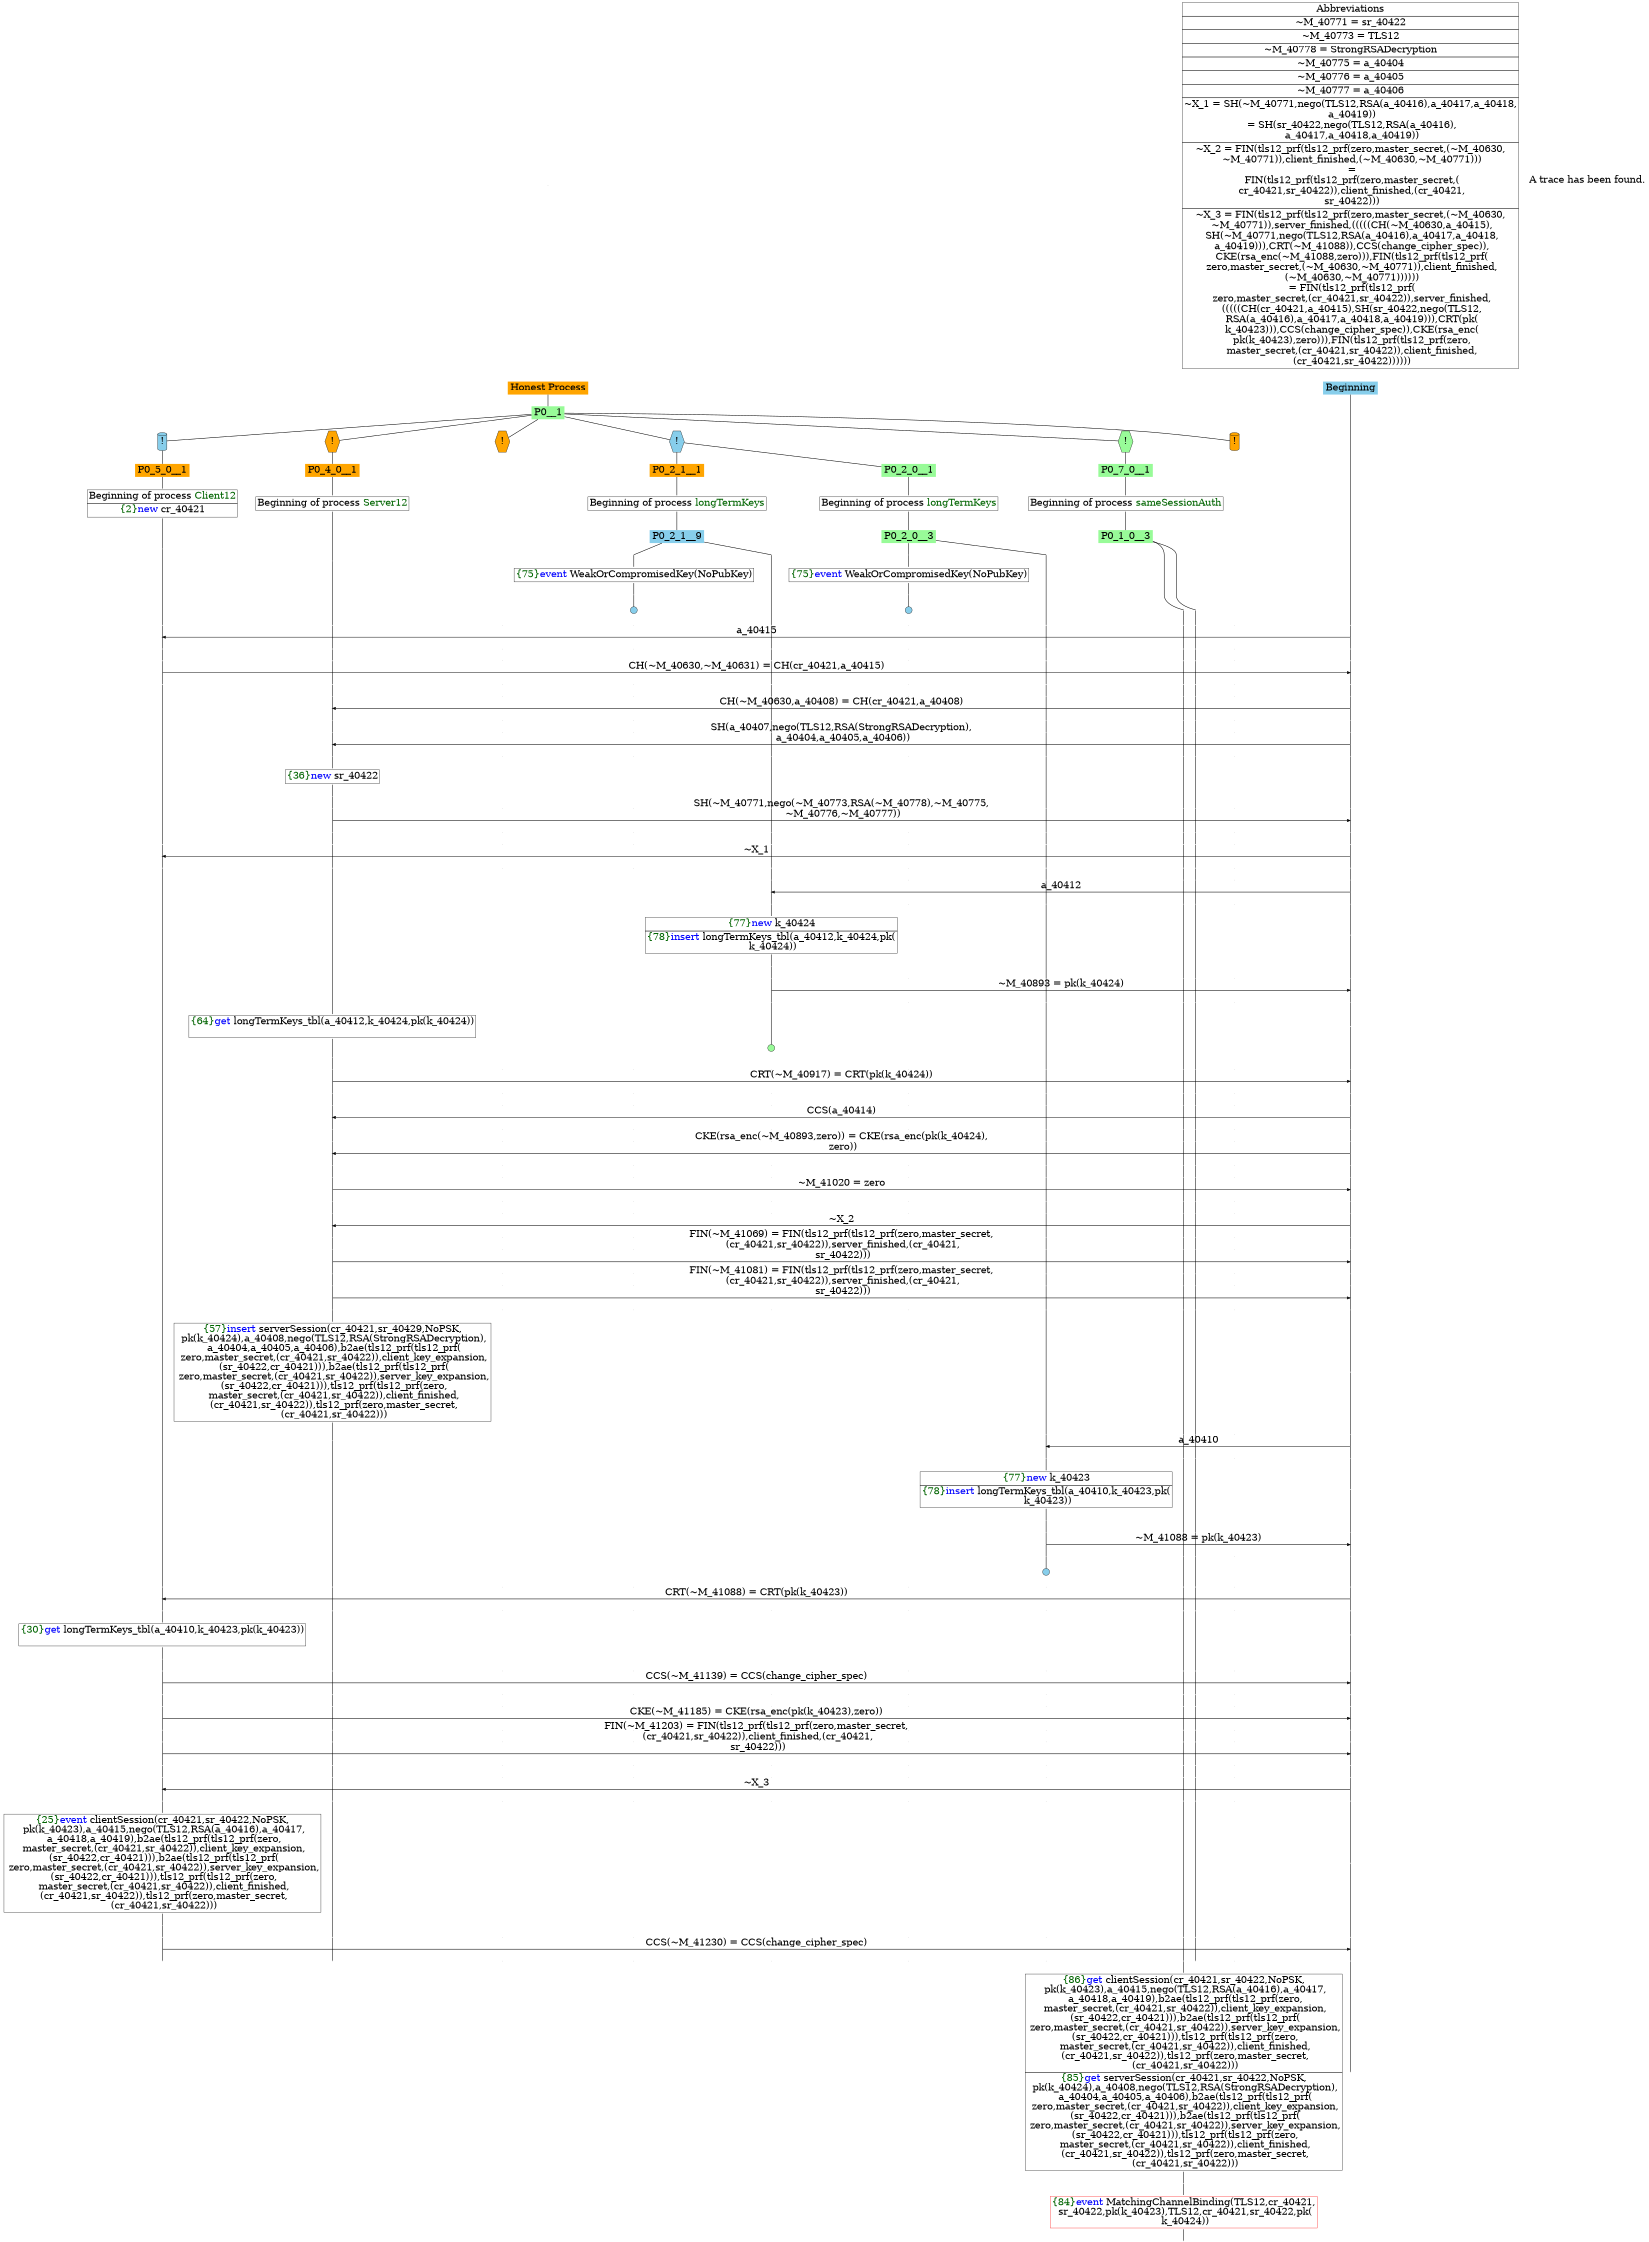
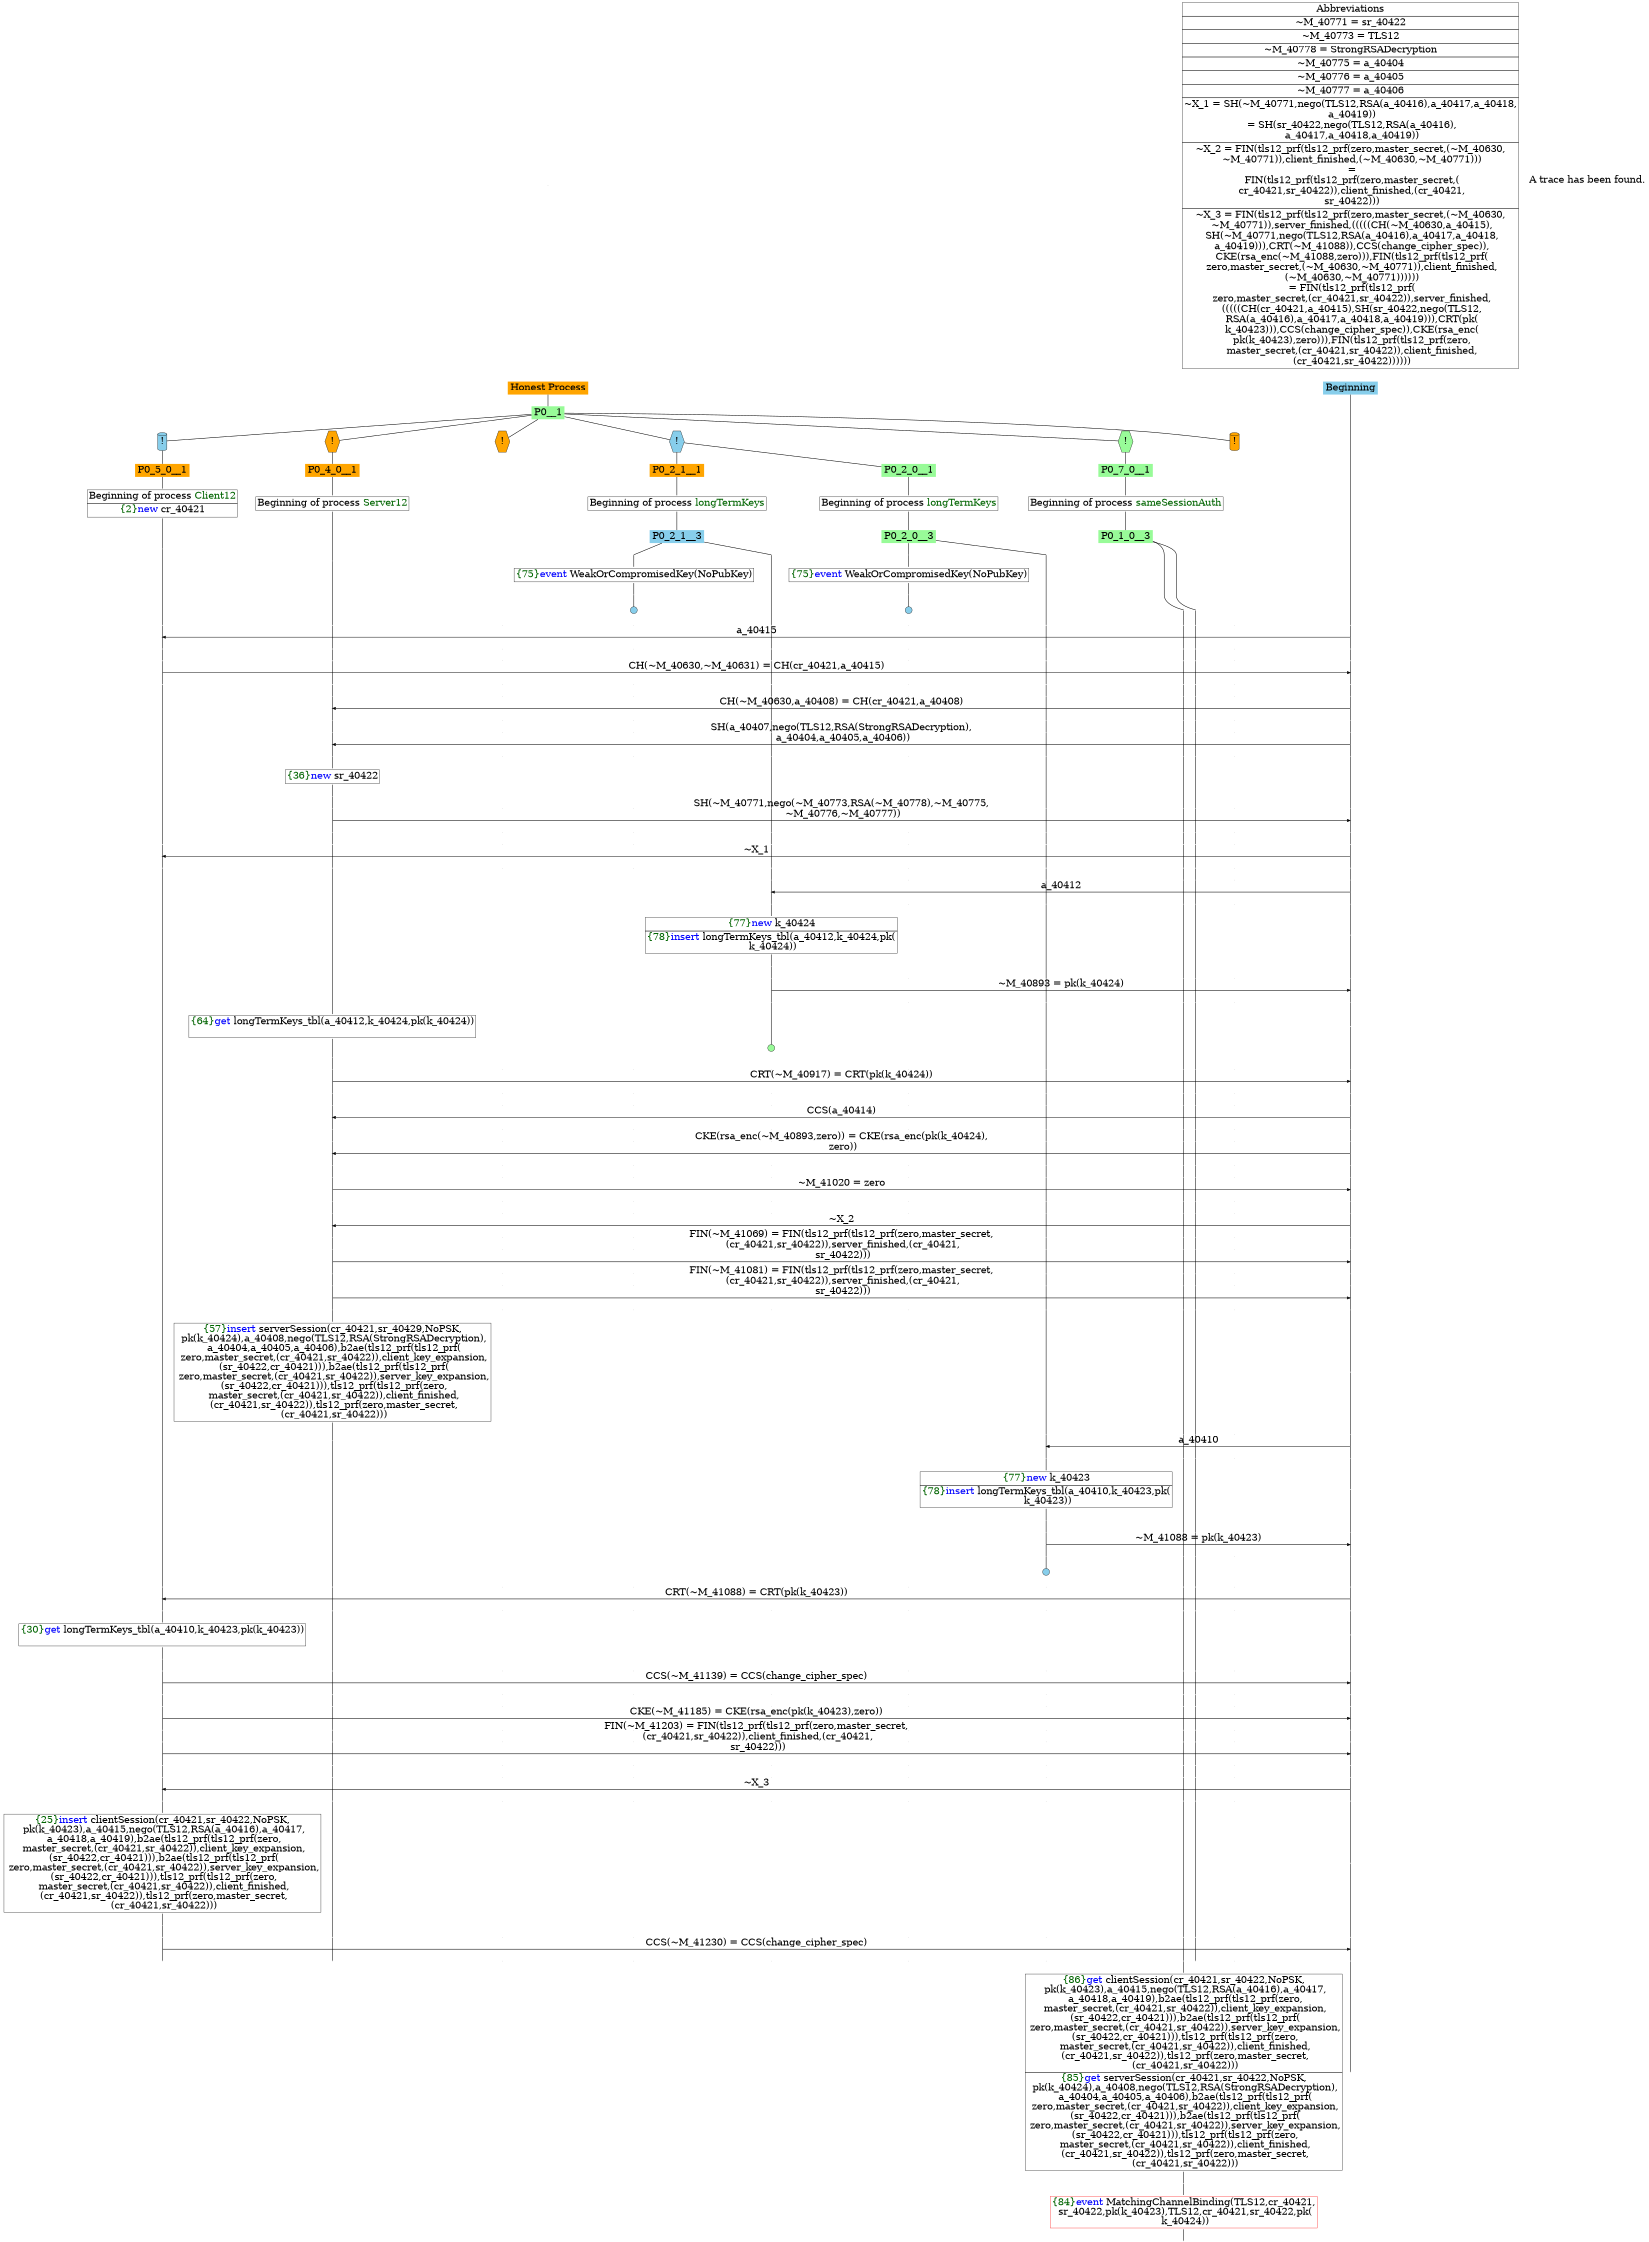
(677, 537) -> (677, 537)
(75, 1820) -> (75, 1820)
